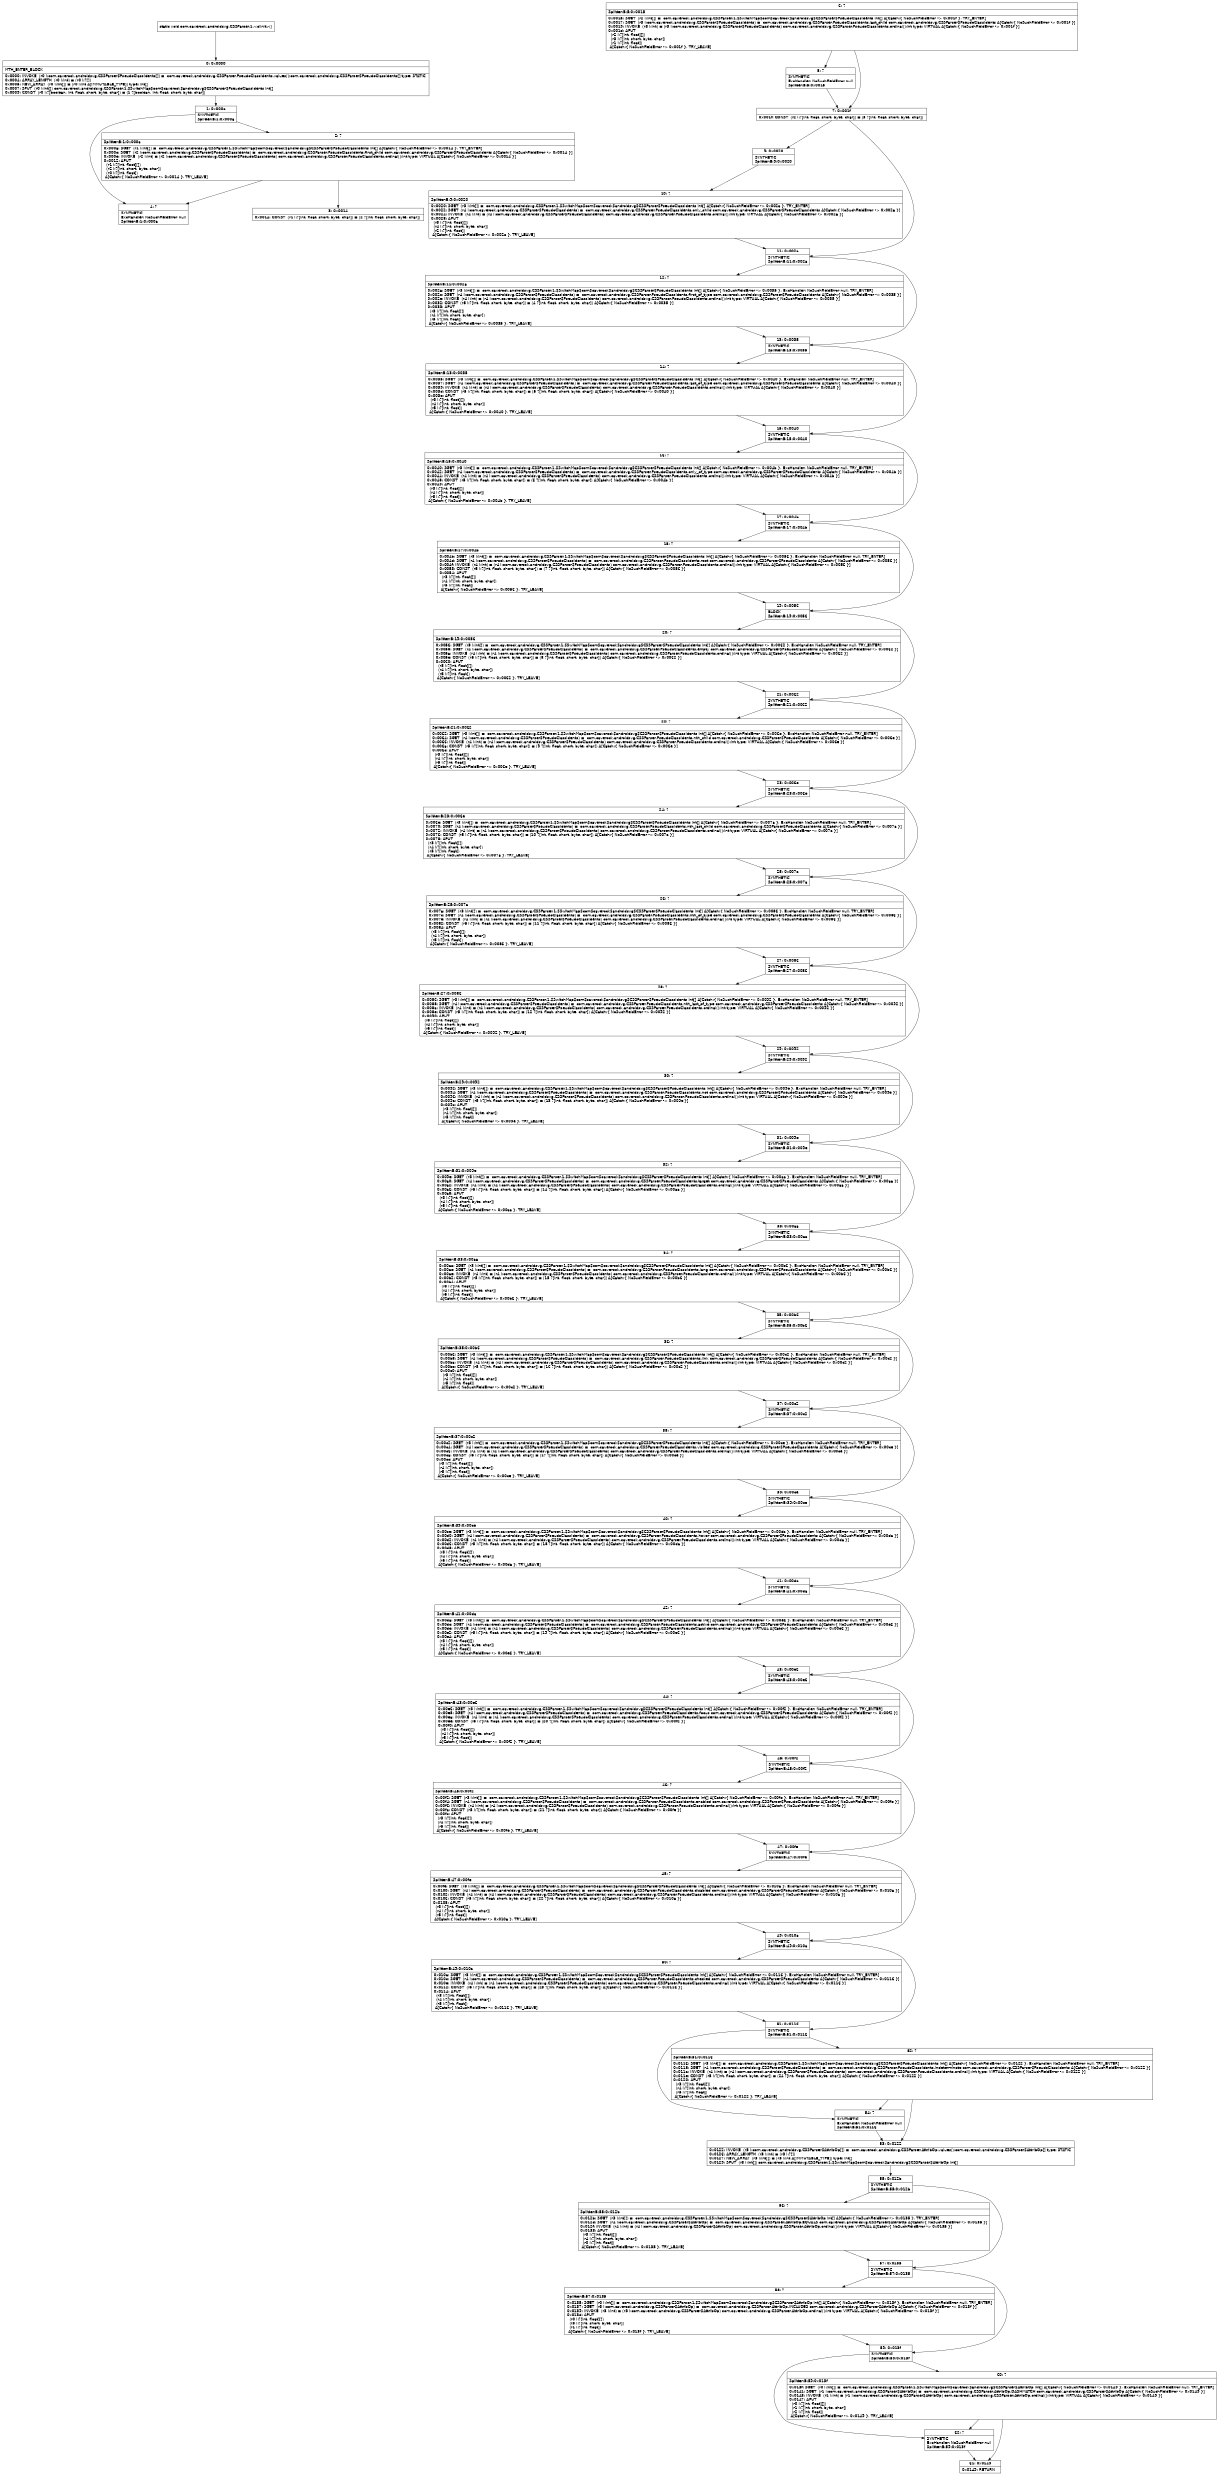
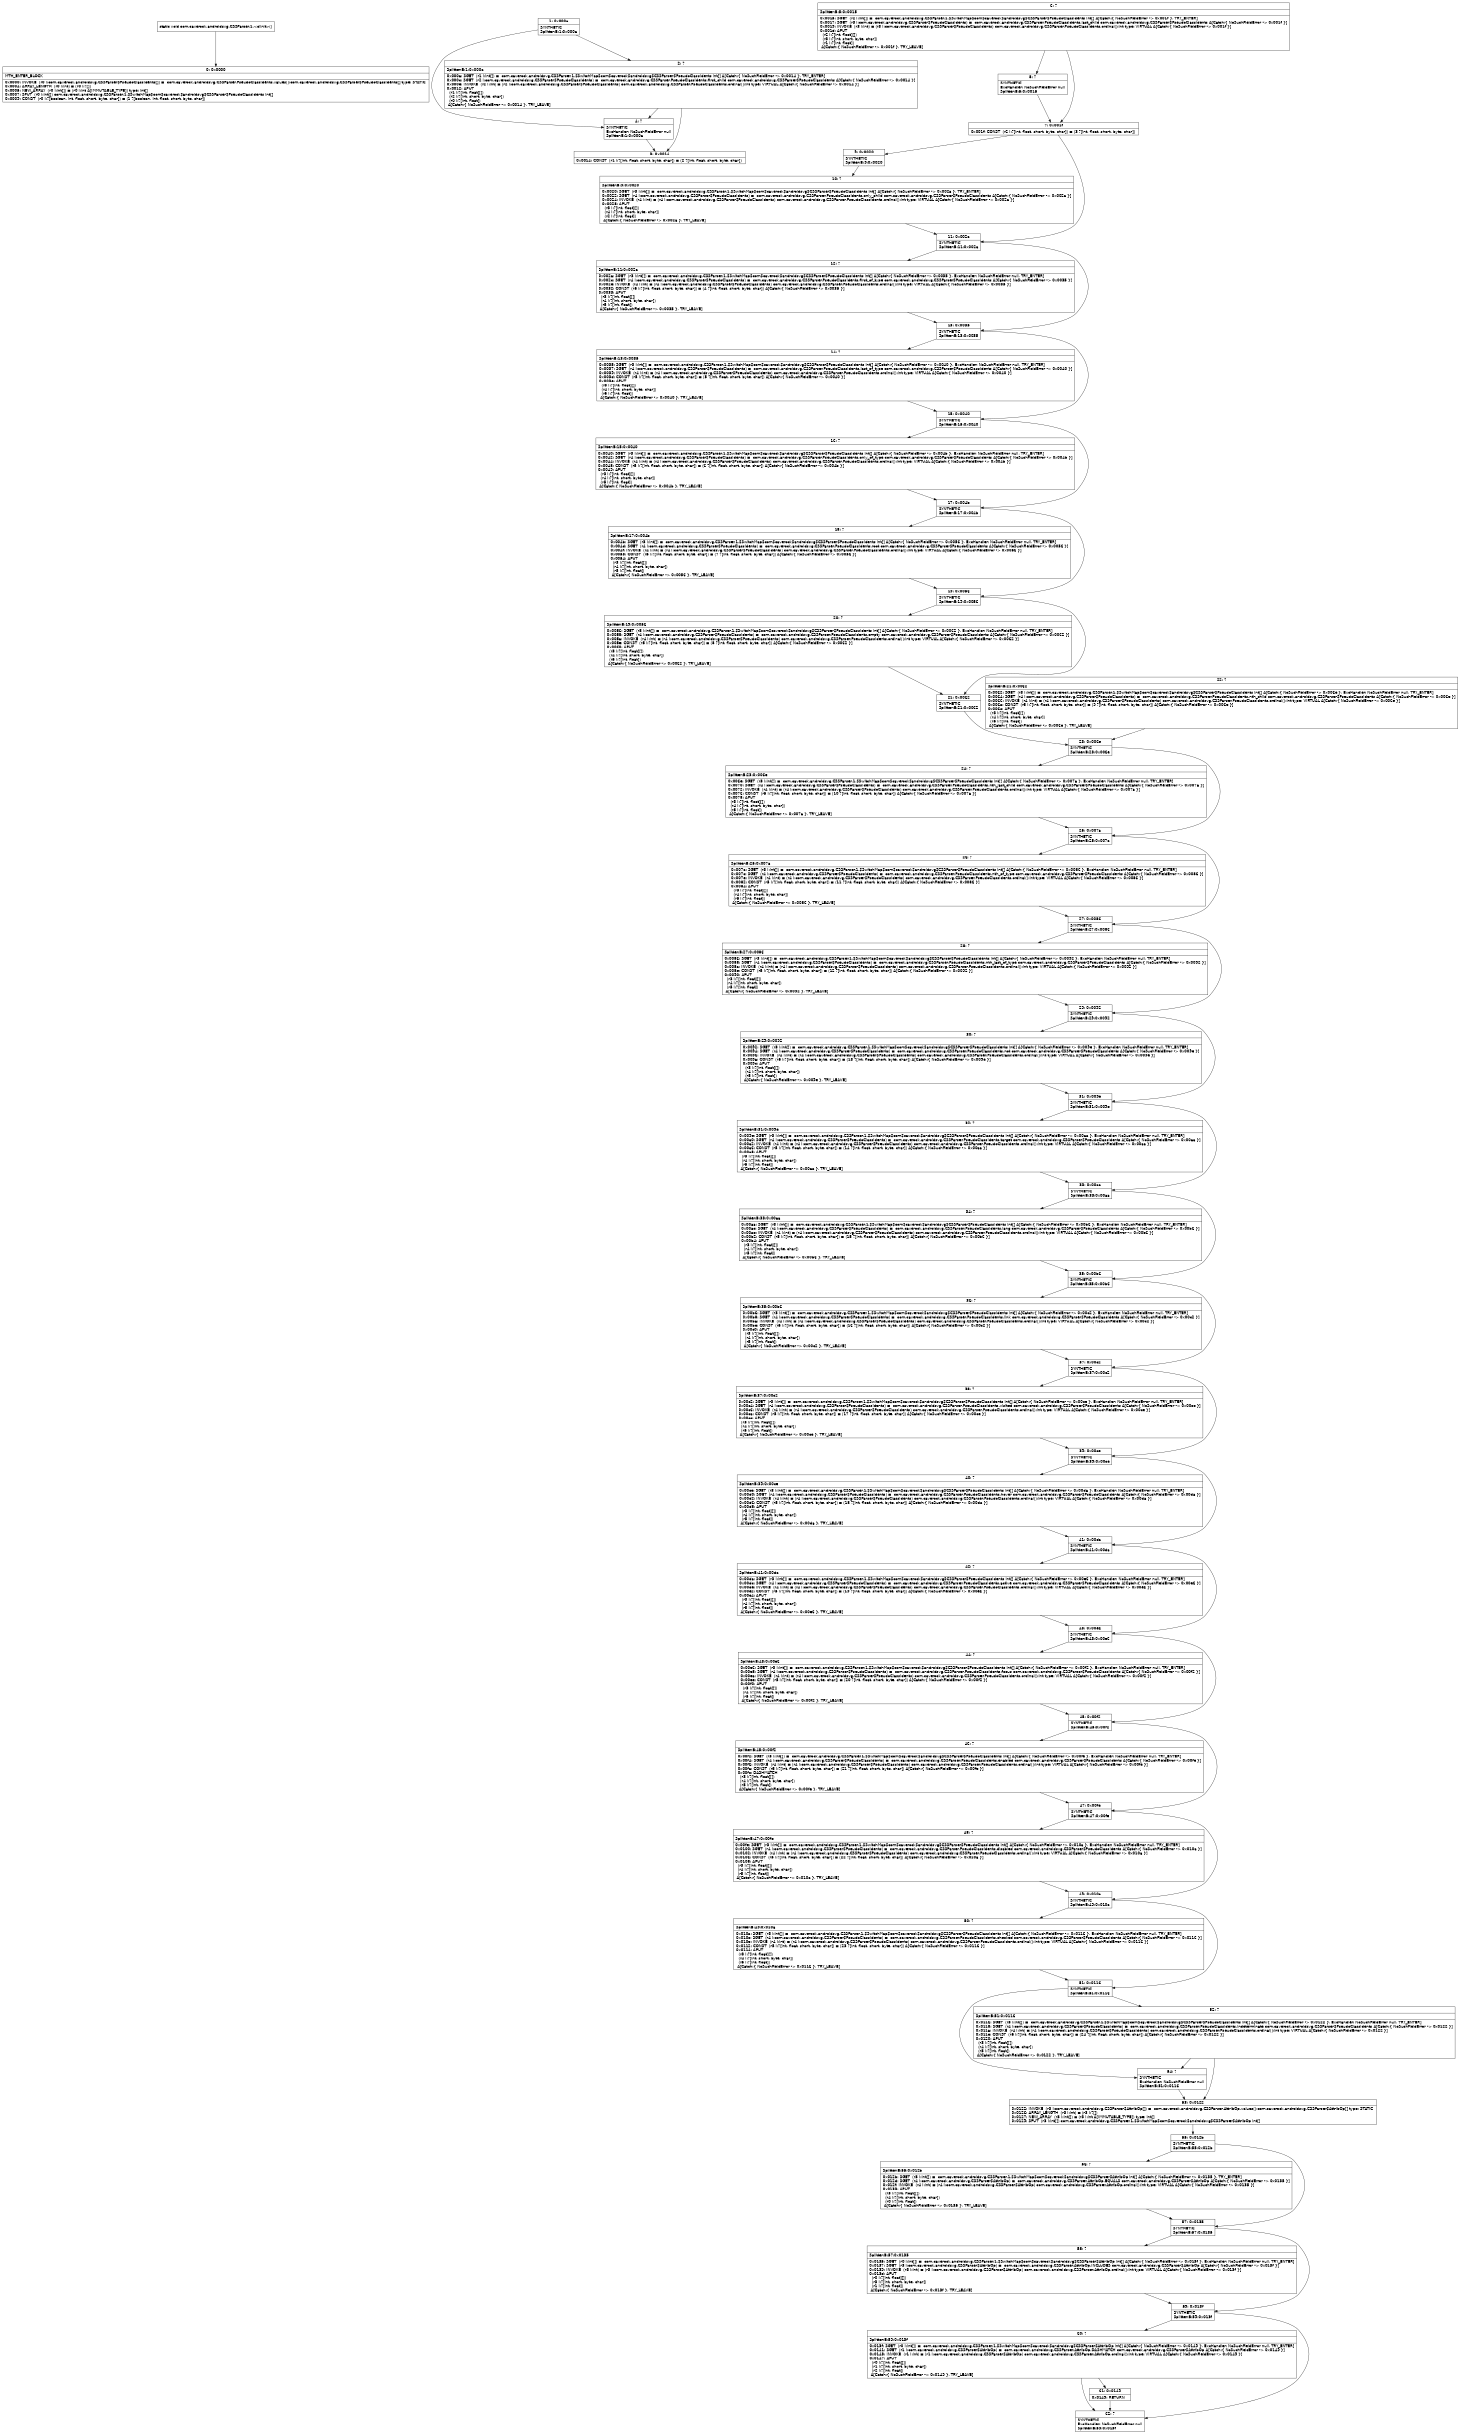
(216, 100) -> none
none -> (650, 144)
(774, 612) -> (950, 598)
(753, 713) -> none
(449, 1814) -> (759, 1773)
(971, 2454) -> (1110, 2404)
